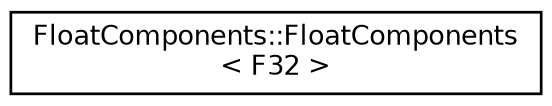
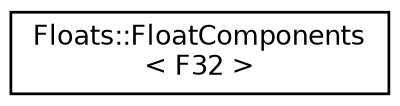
(276, 53) -> (200, 53)
